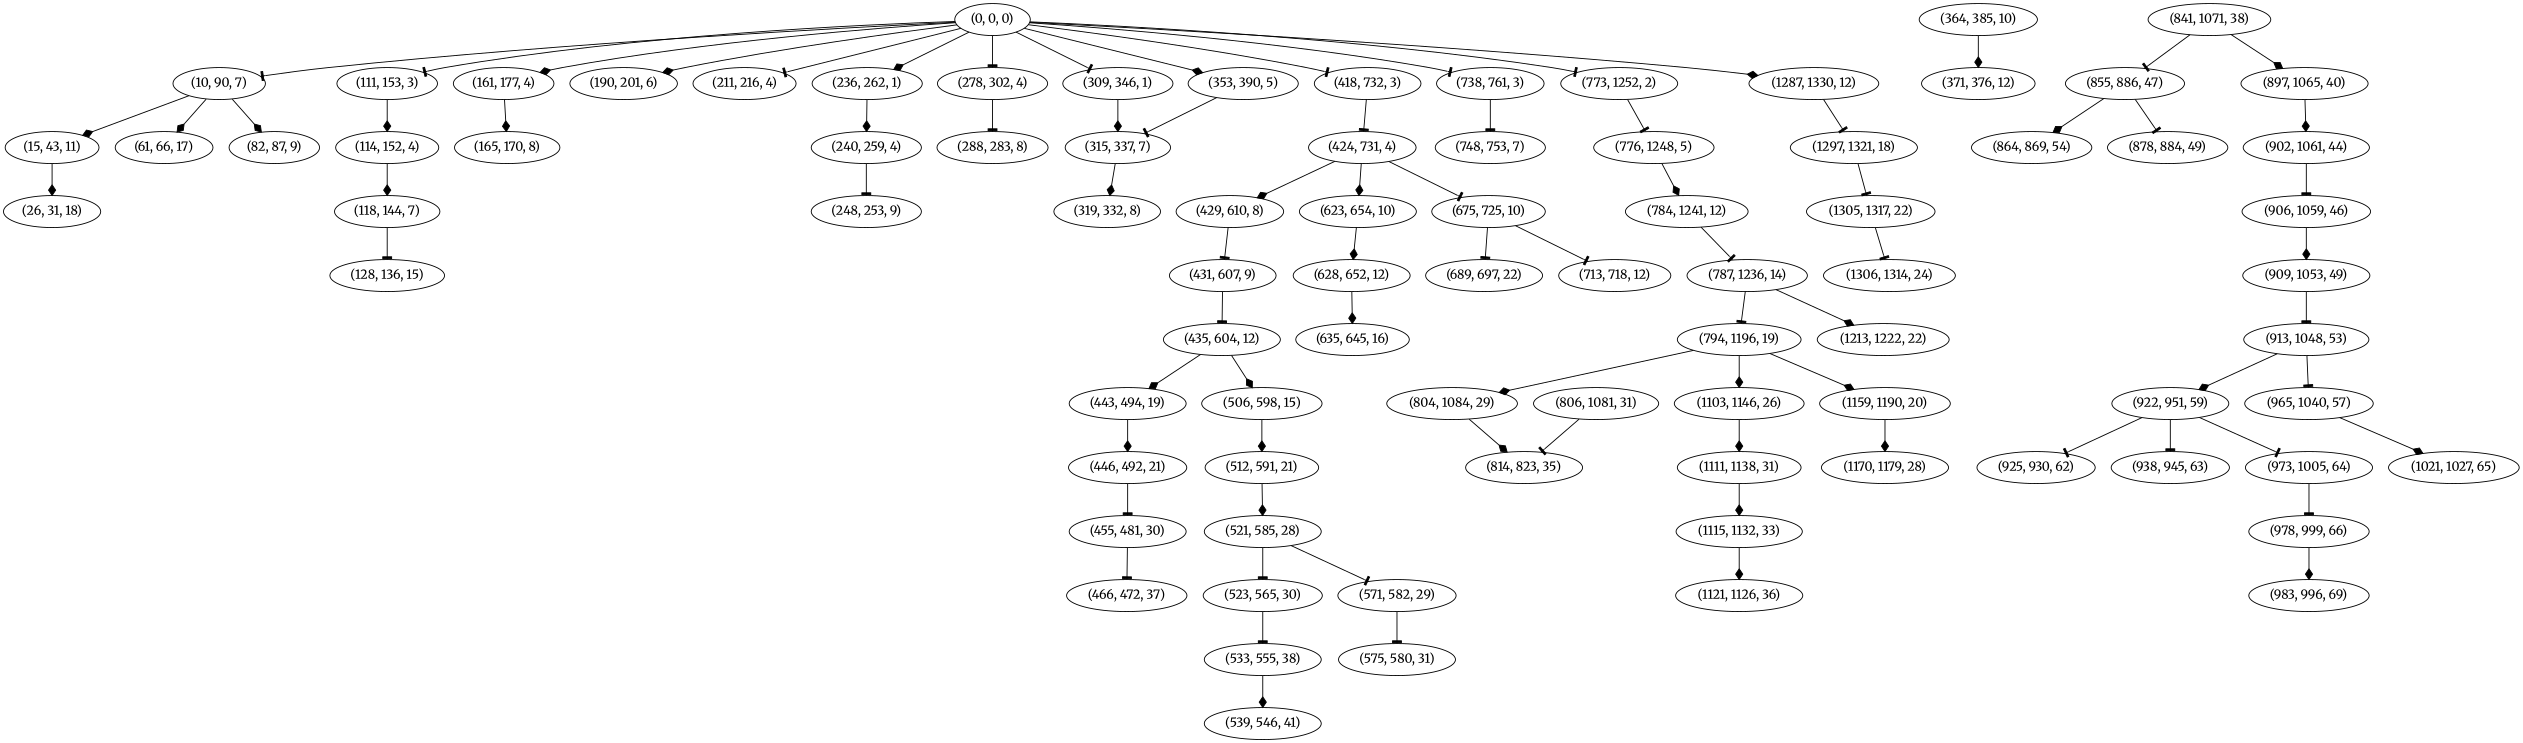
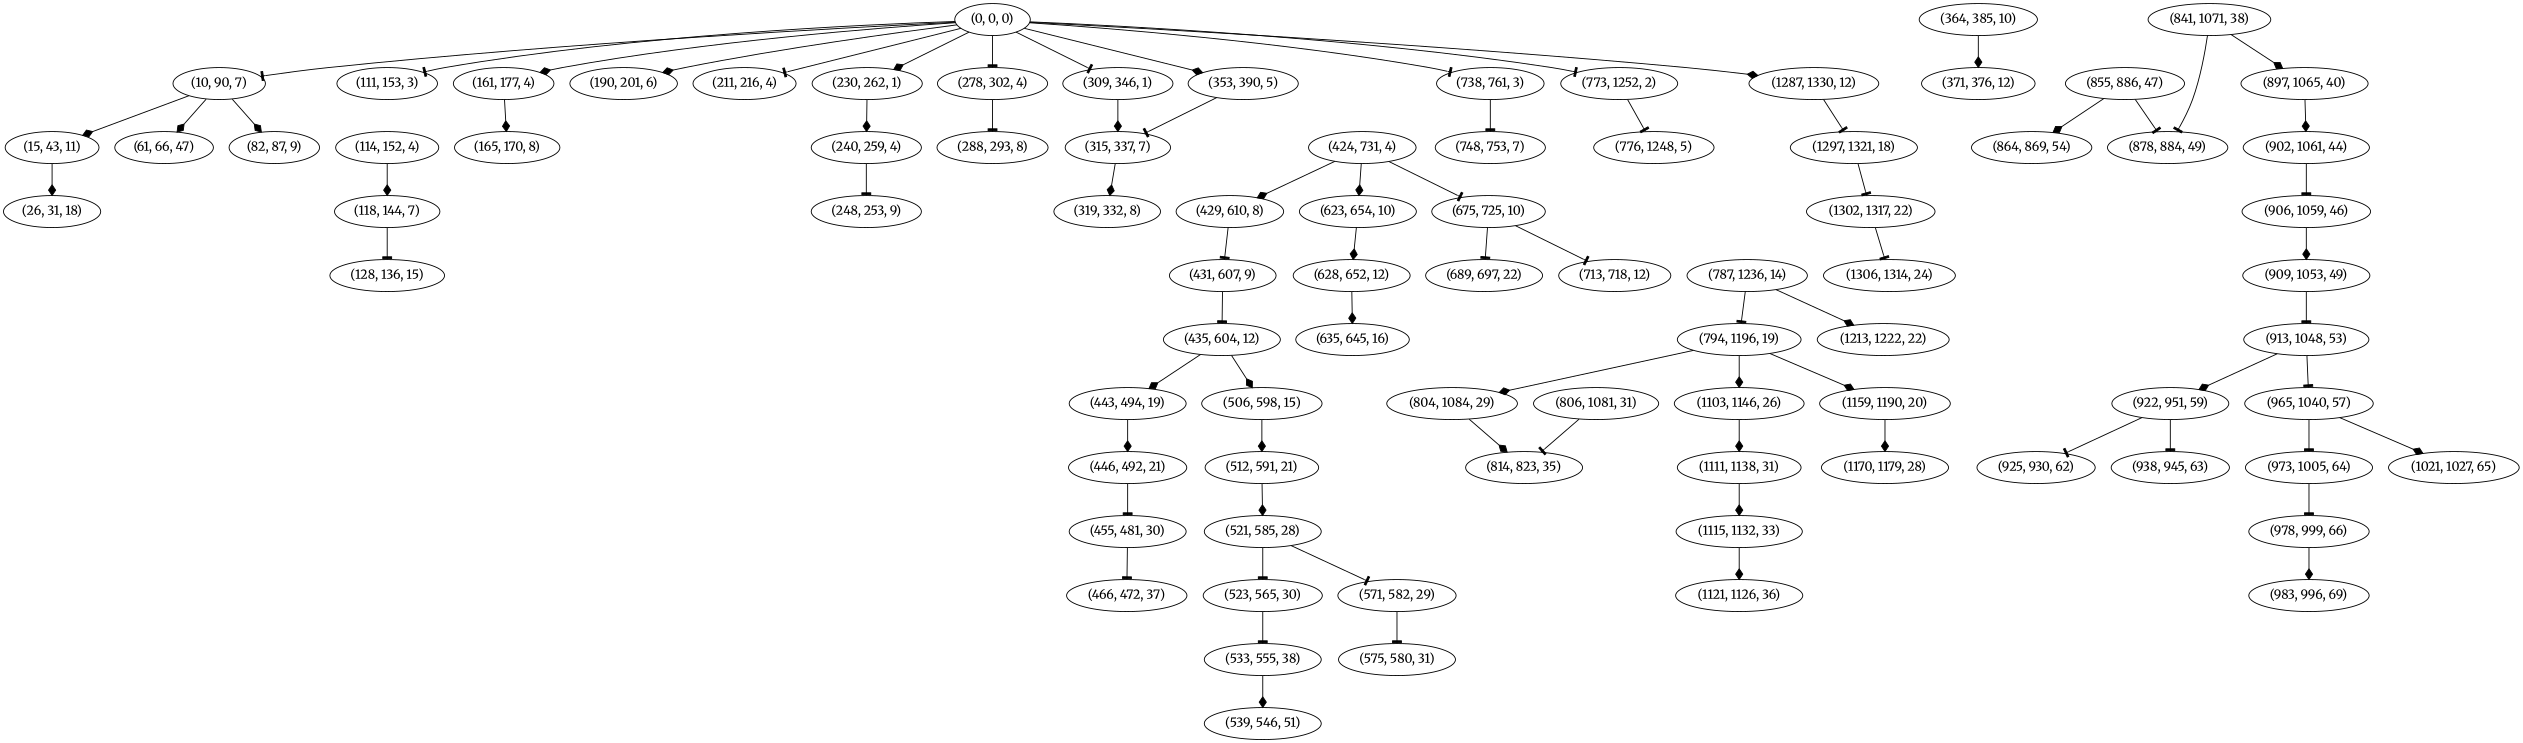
(2169, 50) -> (2198, 83)
(867, 84) -> (867, 84)
(1368, 84) -> none
(387, 110) -> none
(164, 148) -> (164, 148)
(993, 148) -> (993, 148)
(1687, 212) -> none
(1871, 212) -> (1871, 212)
(2237, 434) -> (2309, 433)
(1263, 724) -> (1263, 724)
